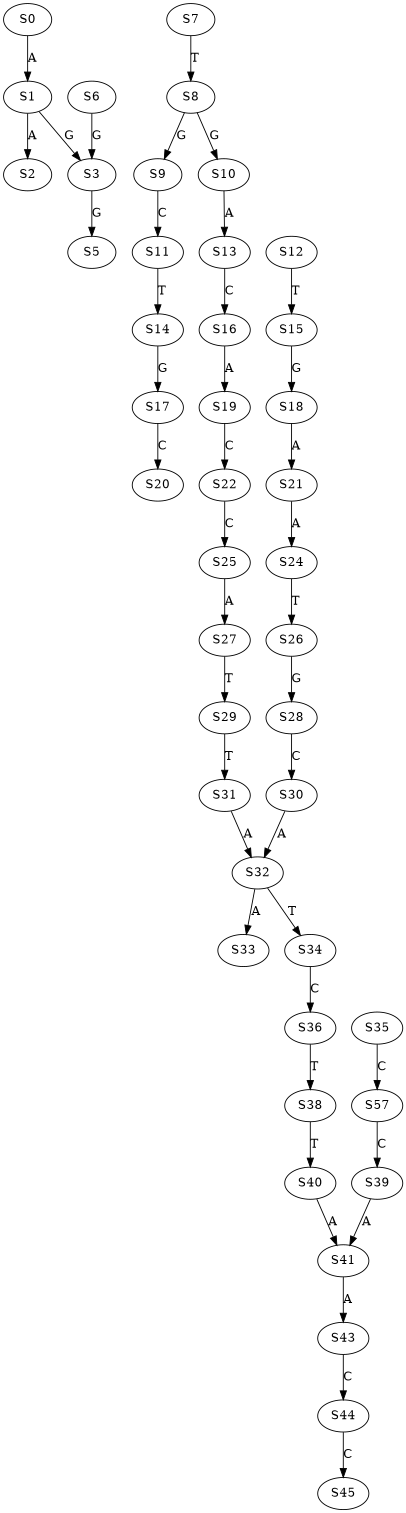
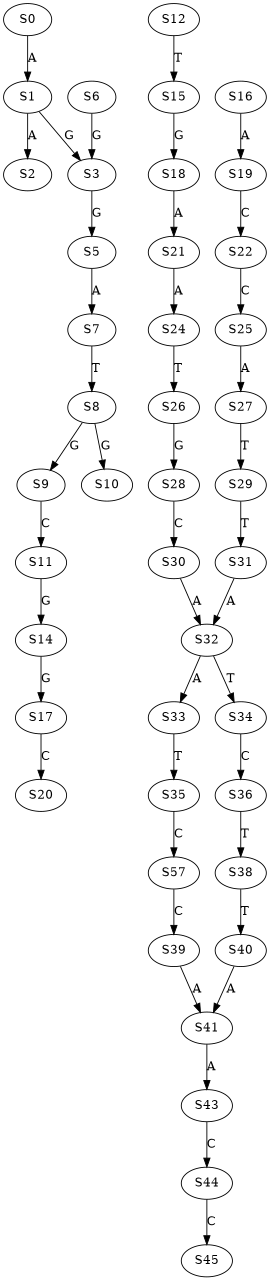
(225, 252) -> none
none -> (92, 287)
(162, 291) -> (46, 601)
none -> (174, 752)
